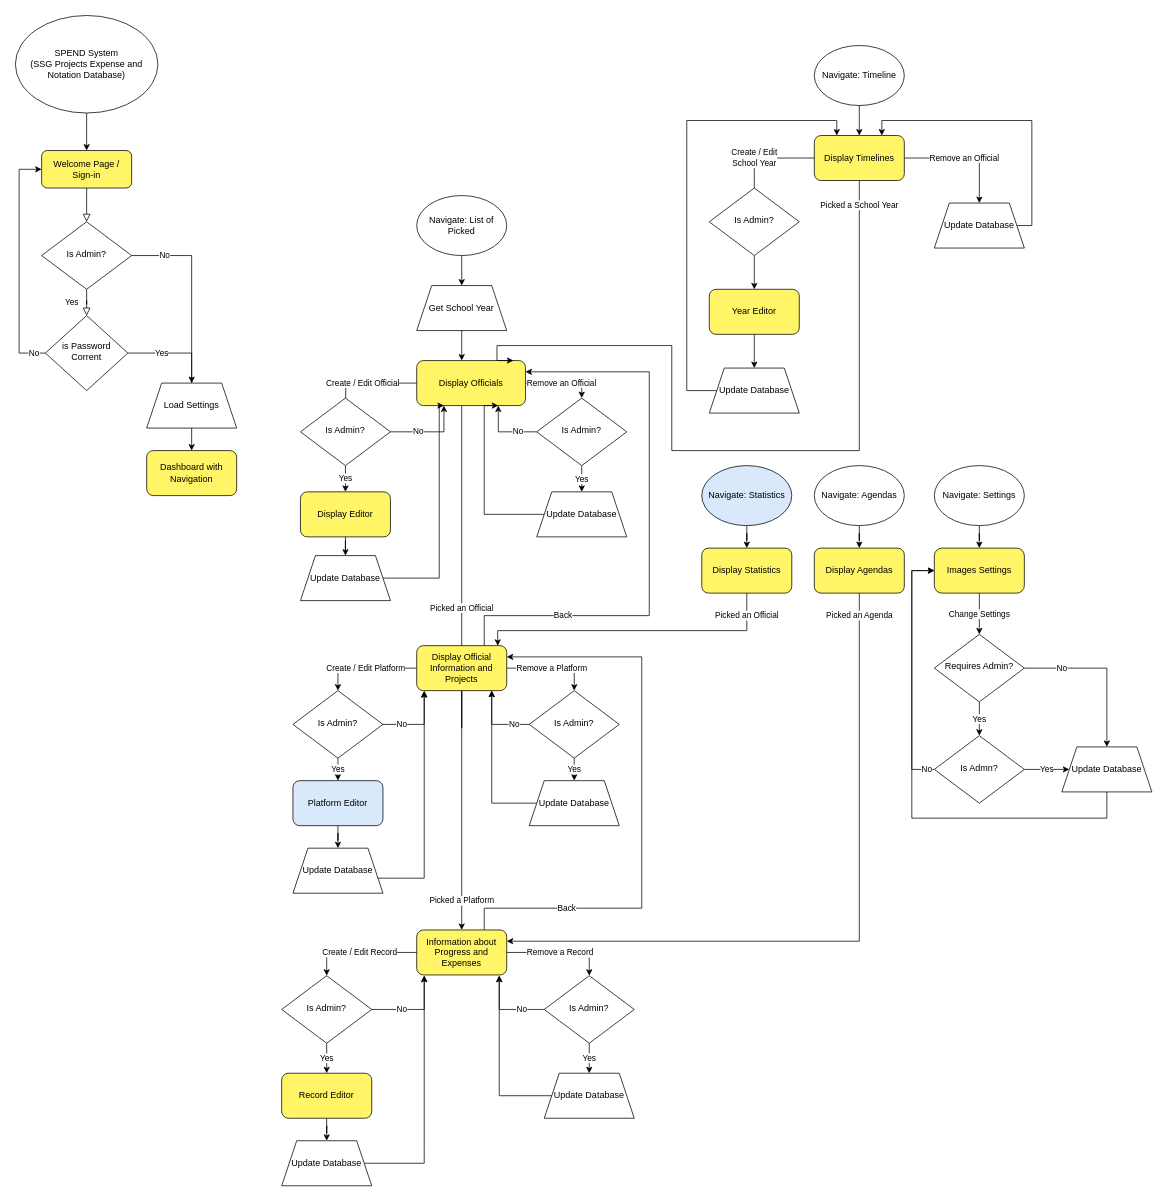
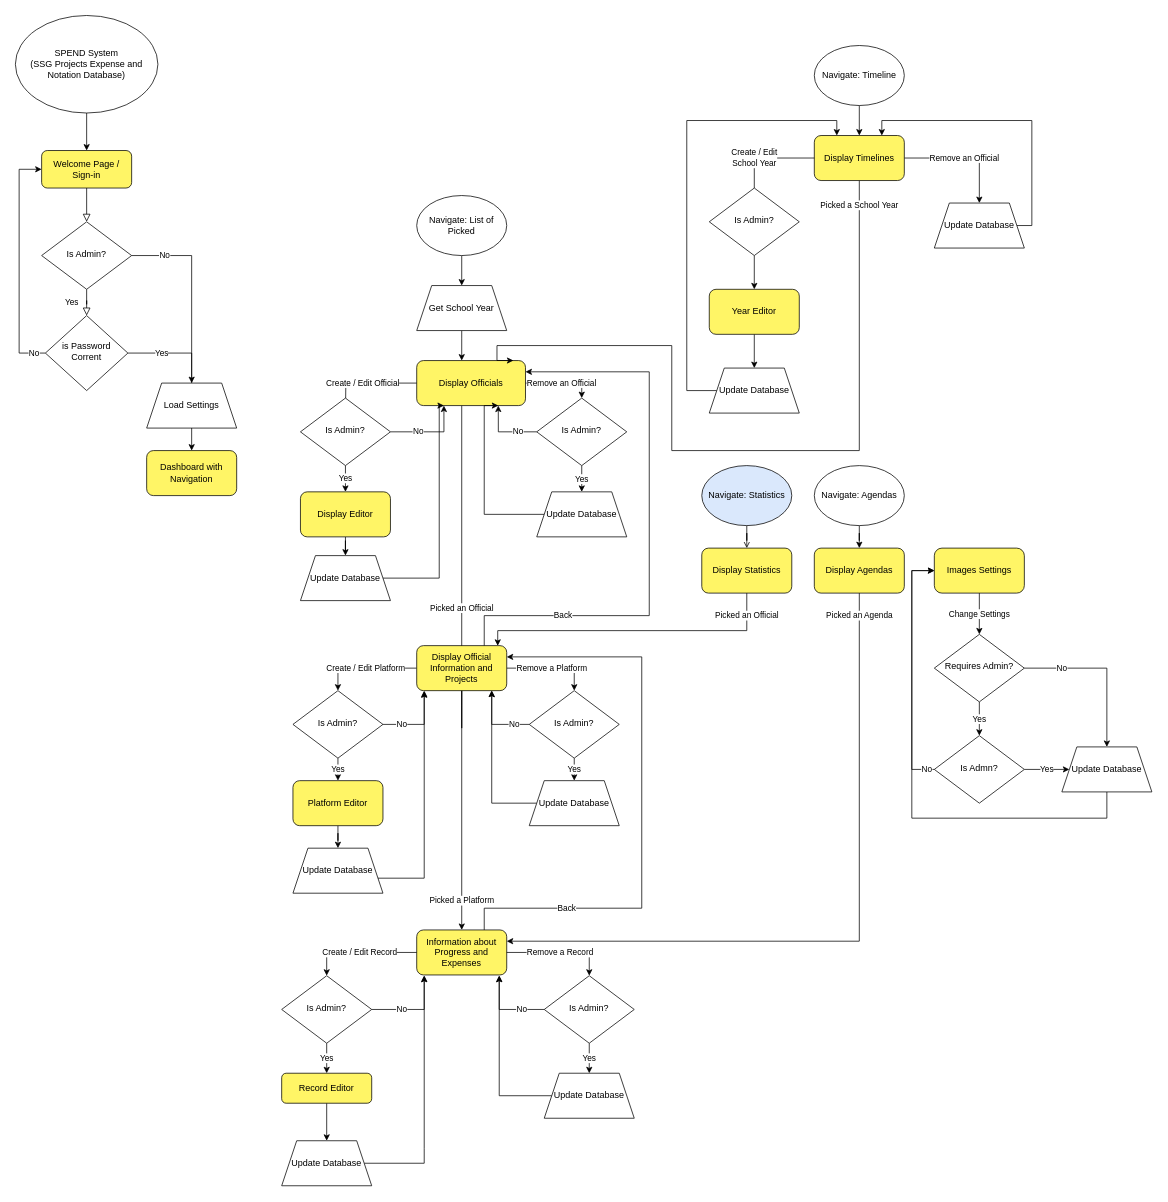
(979, 495) -> none
(979, 539) -> none
(747, 541) -> (747, 543)
(338, 803) -> (338, 803)
(327, 1095) -> (327, 1088)
